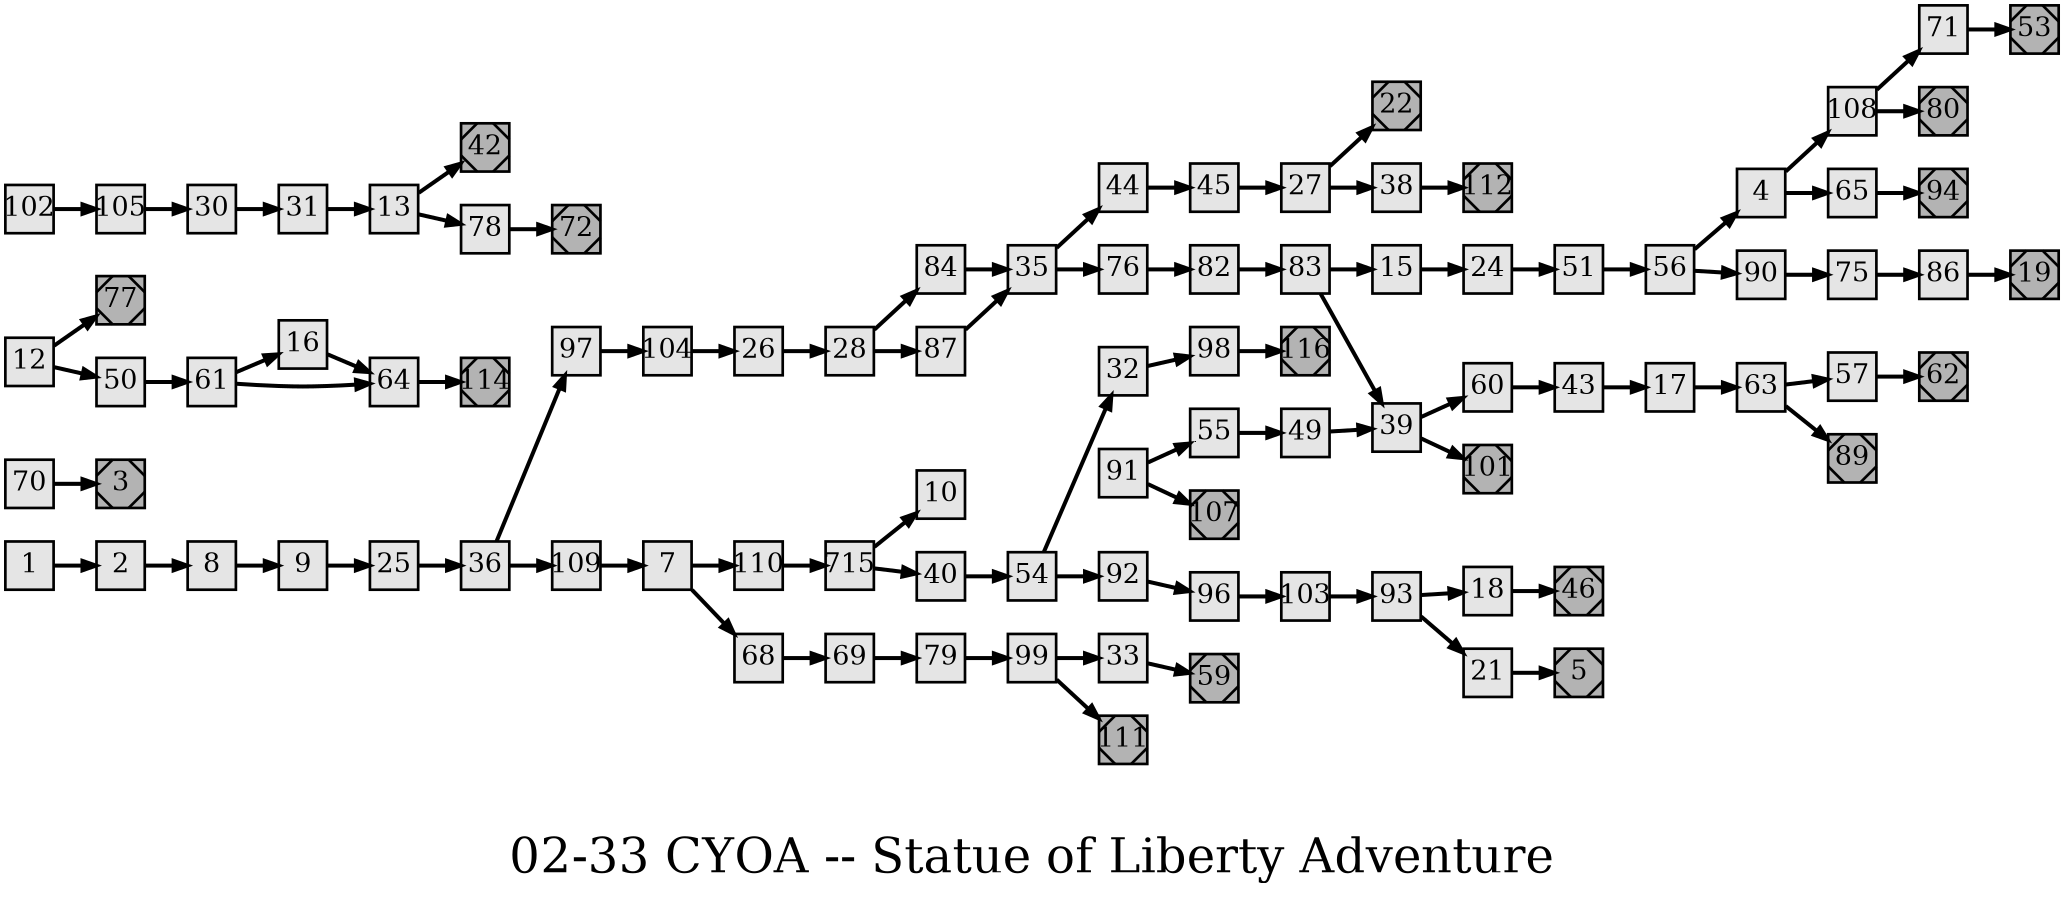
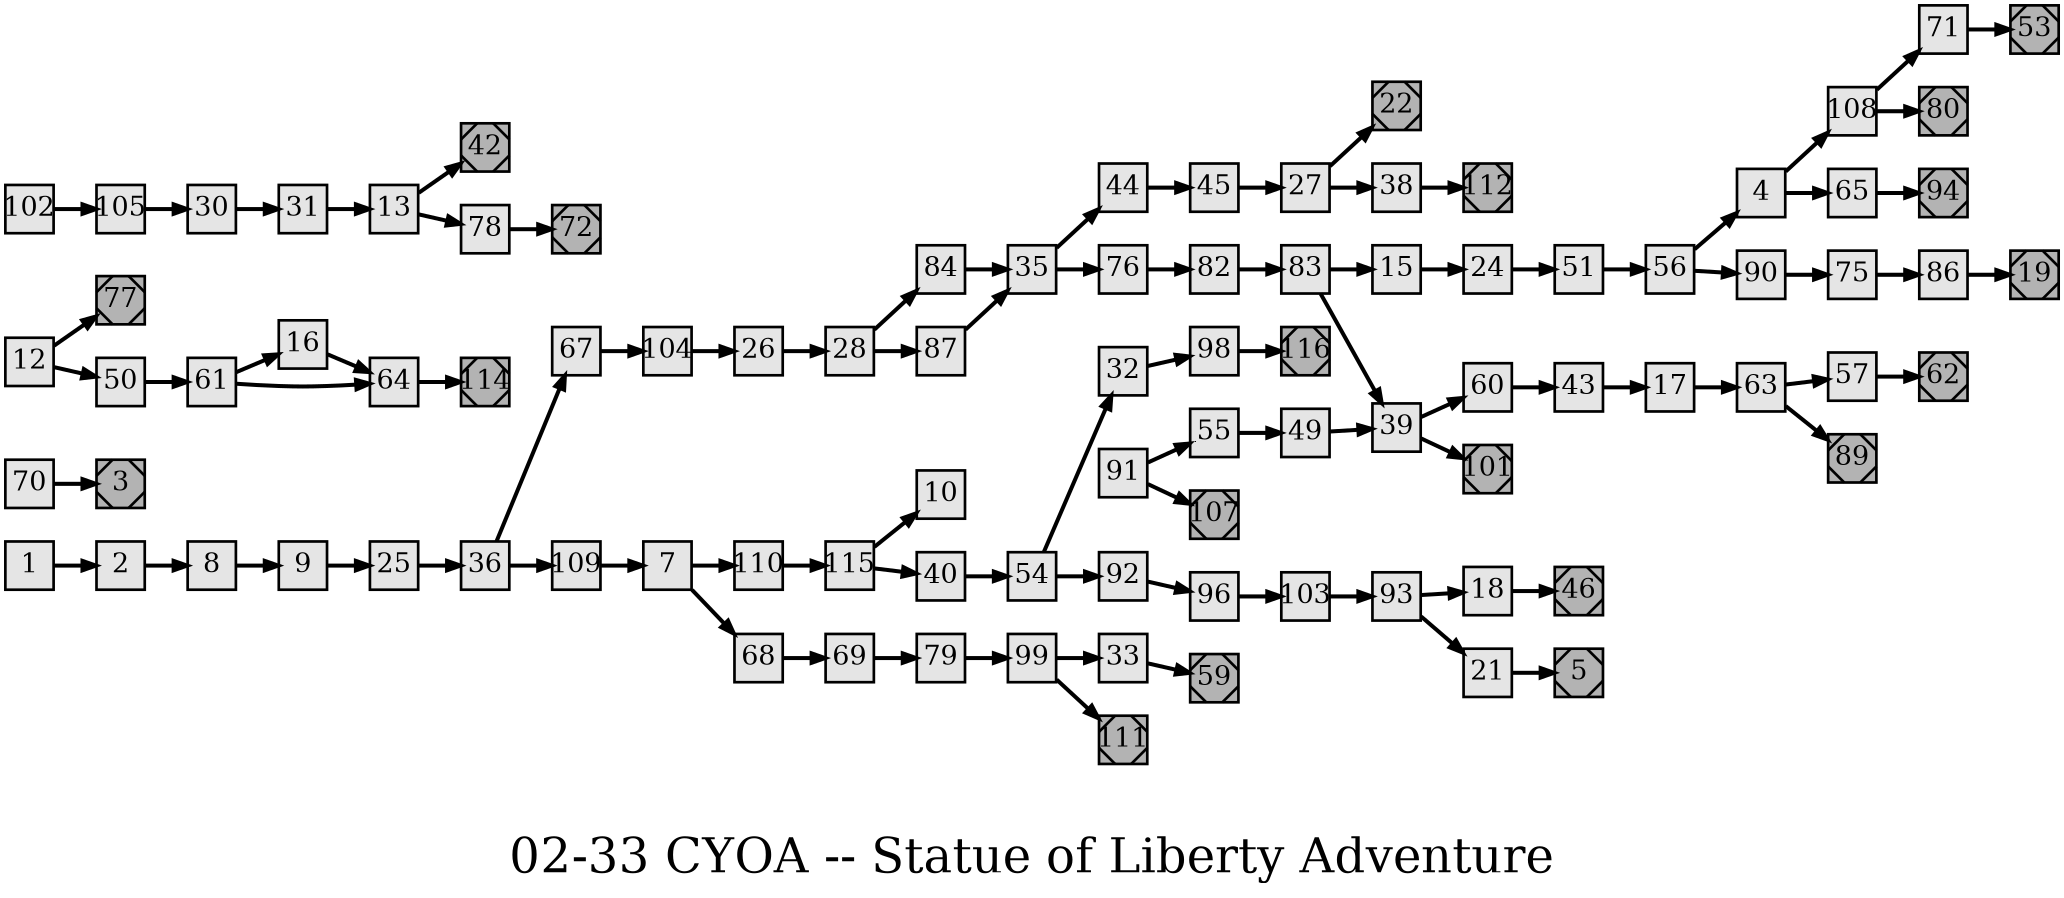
(576, 351) -> (576, 351)
(850, 566) -> (850, 566)
